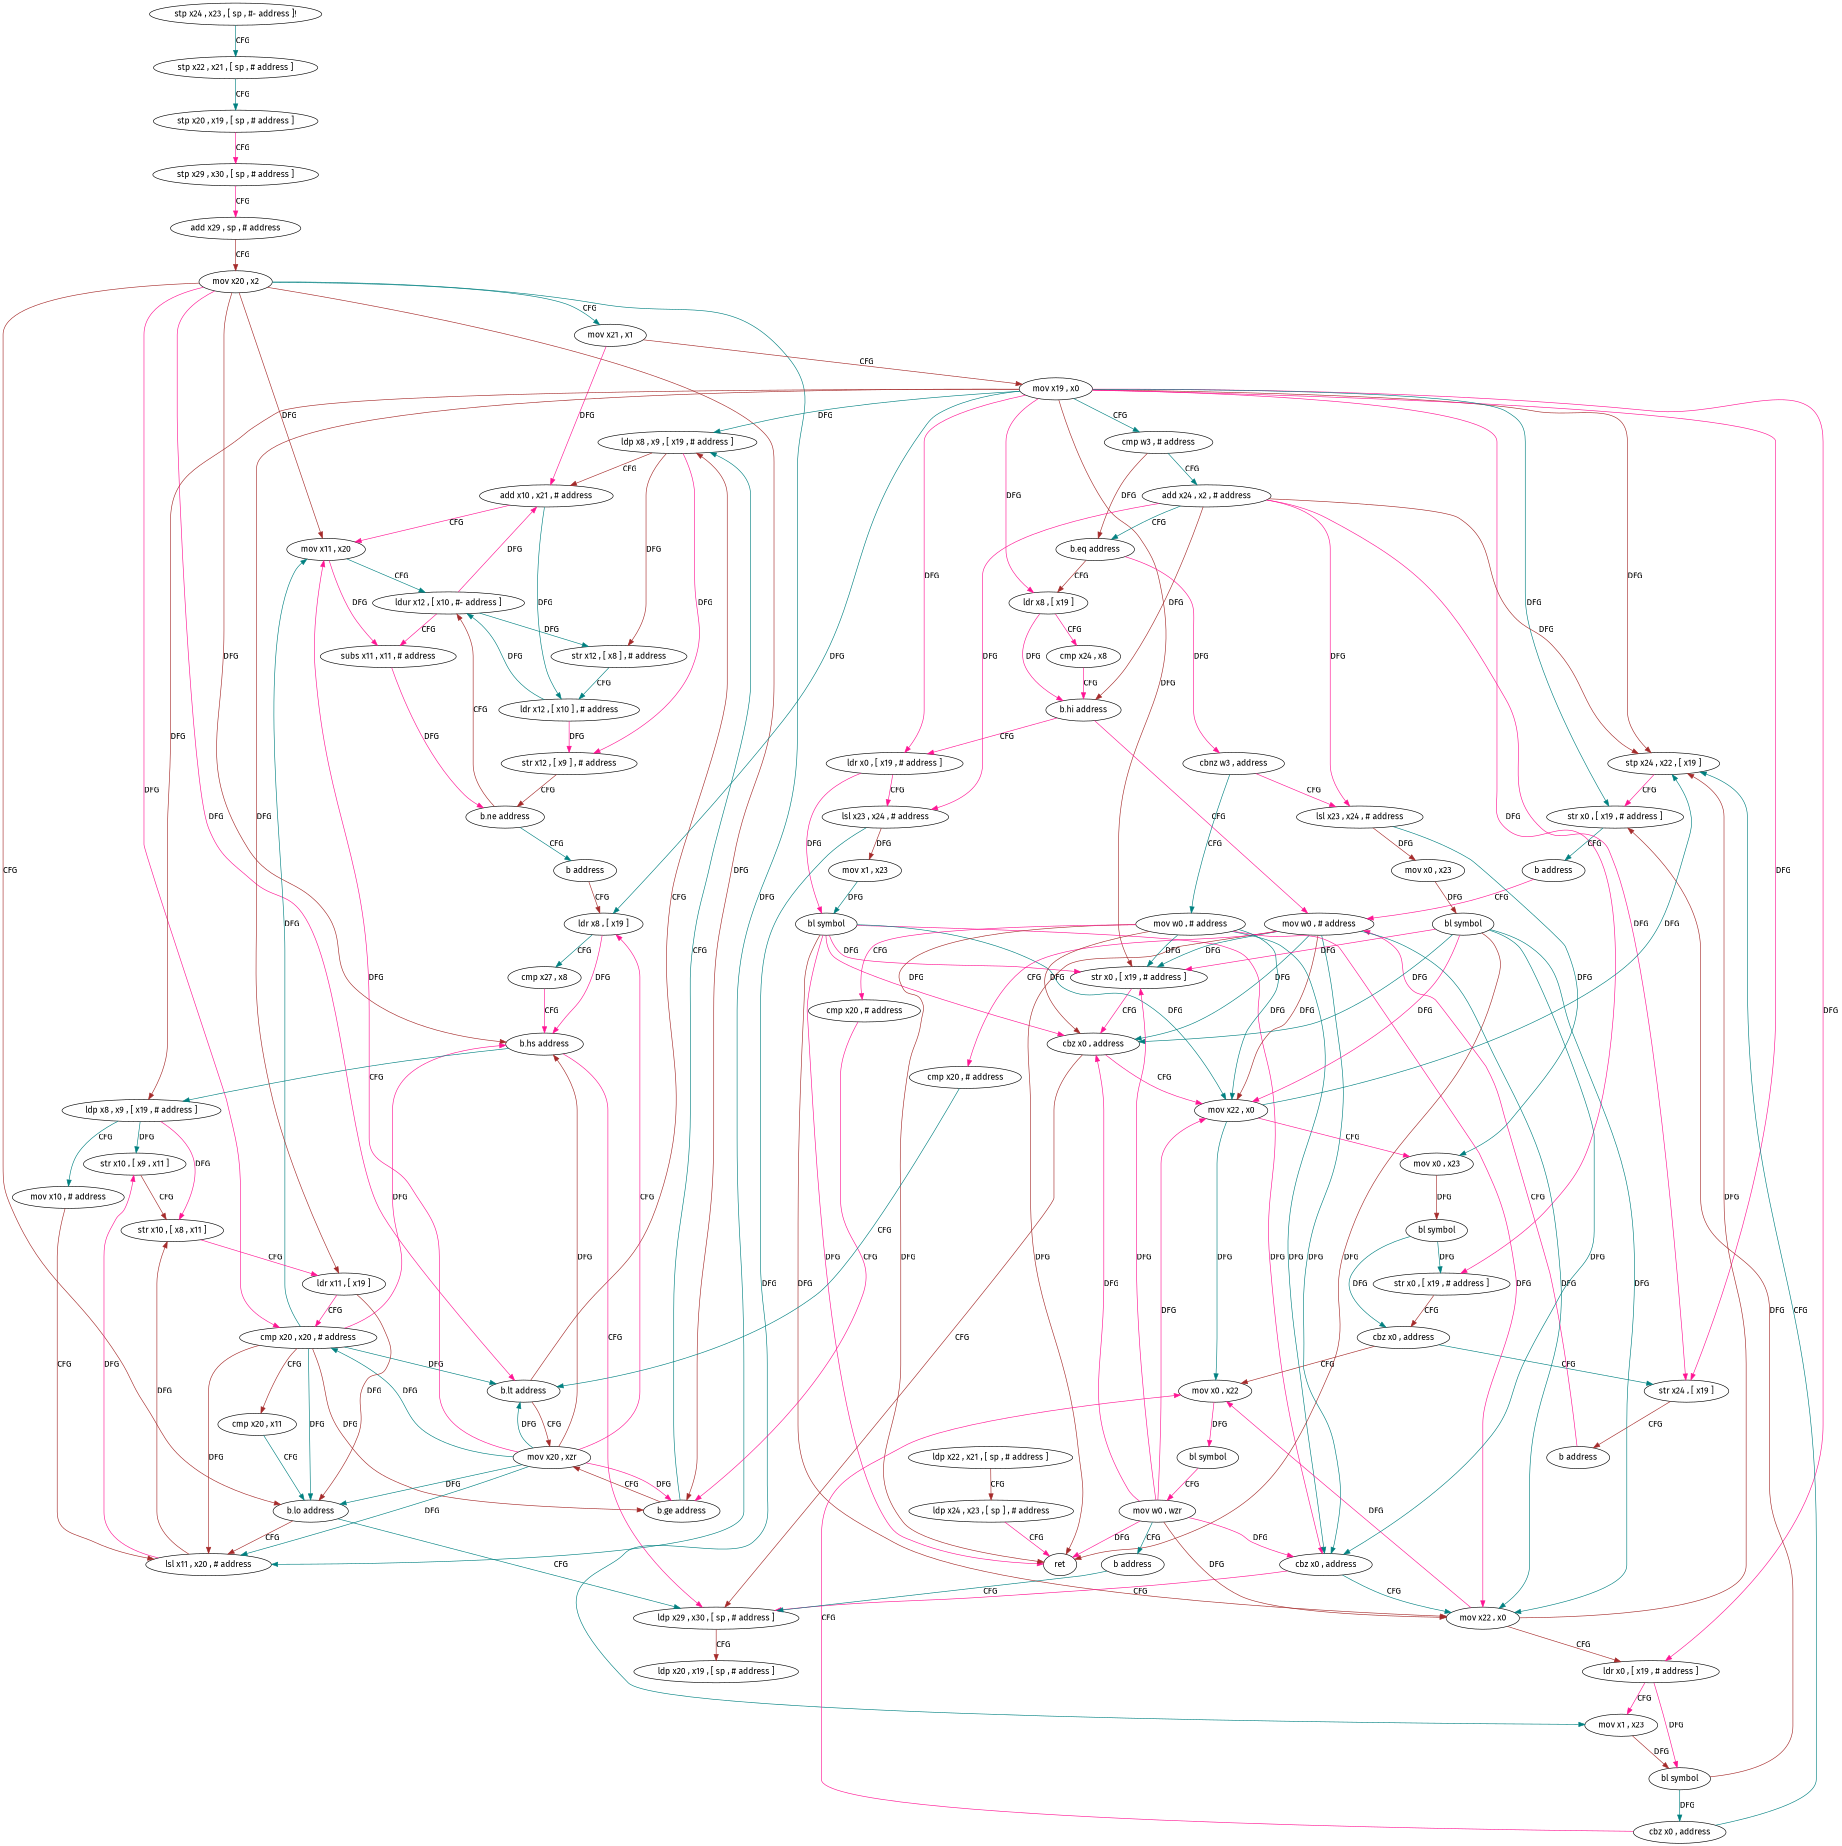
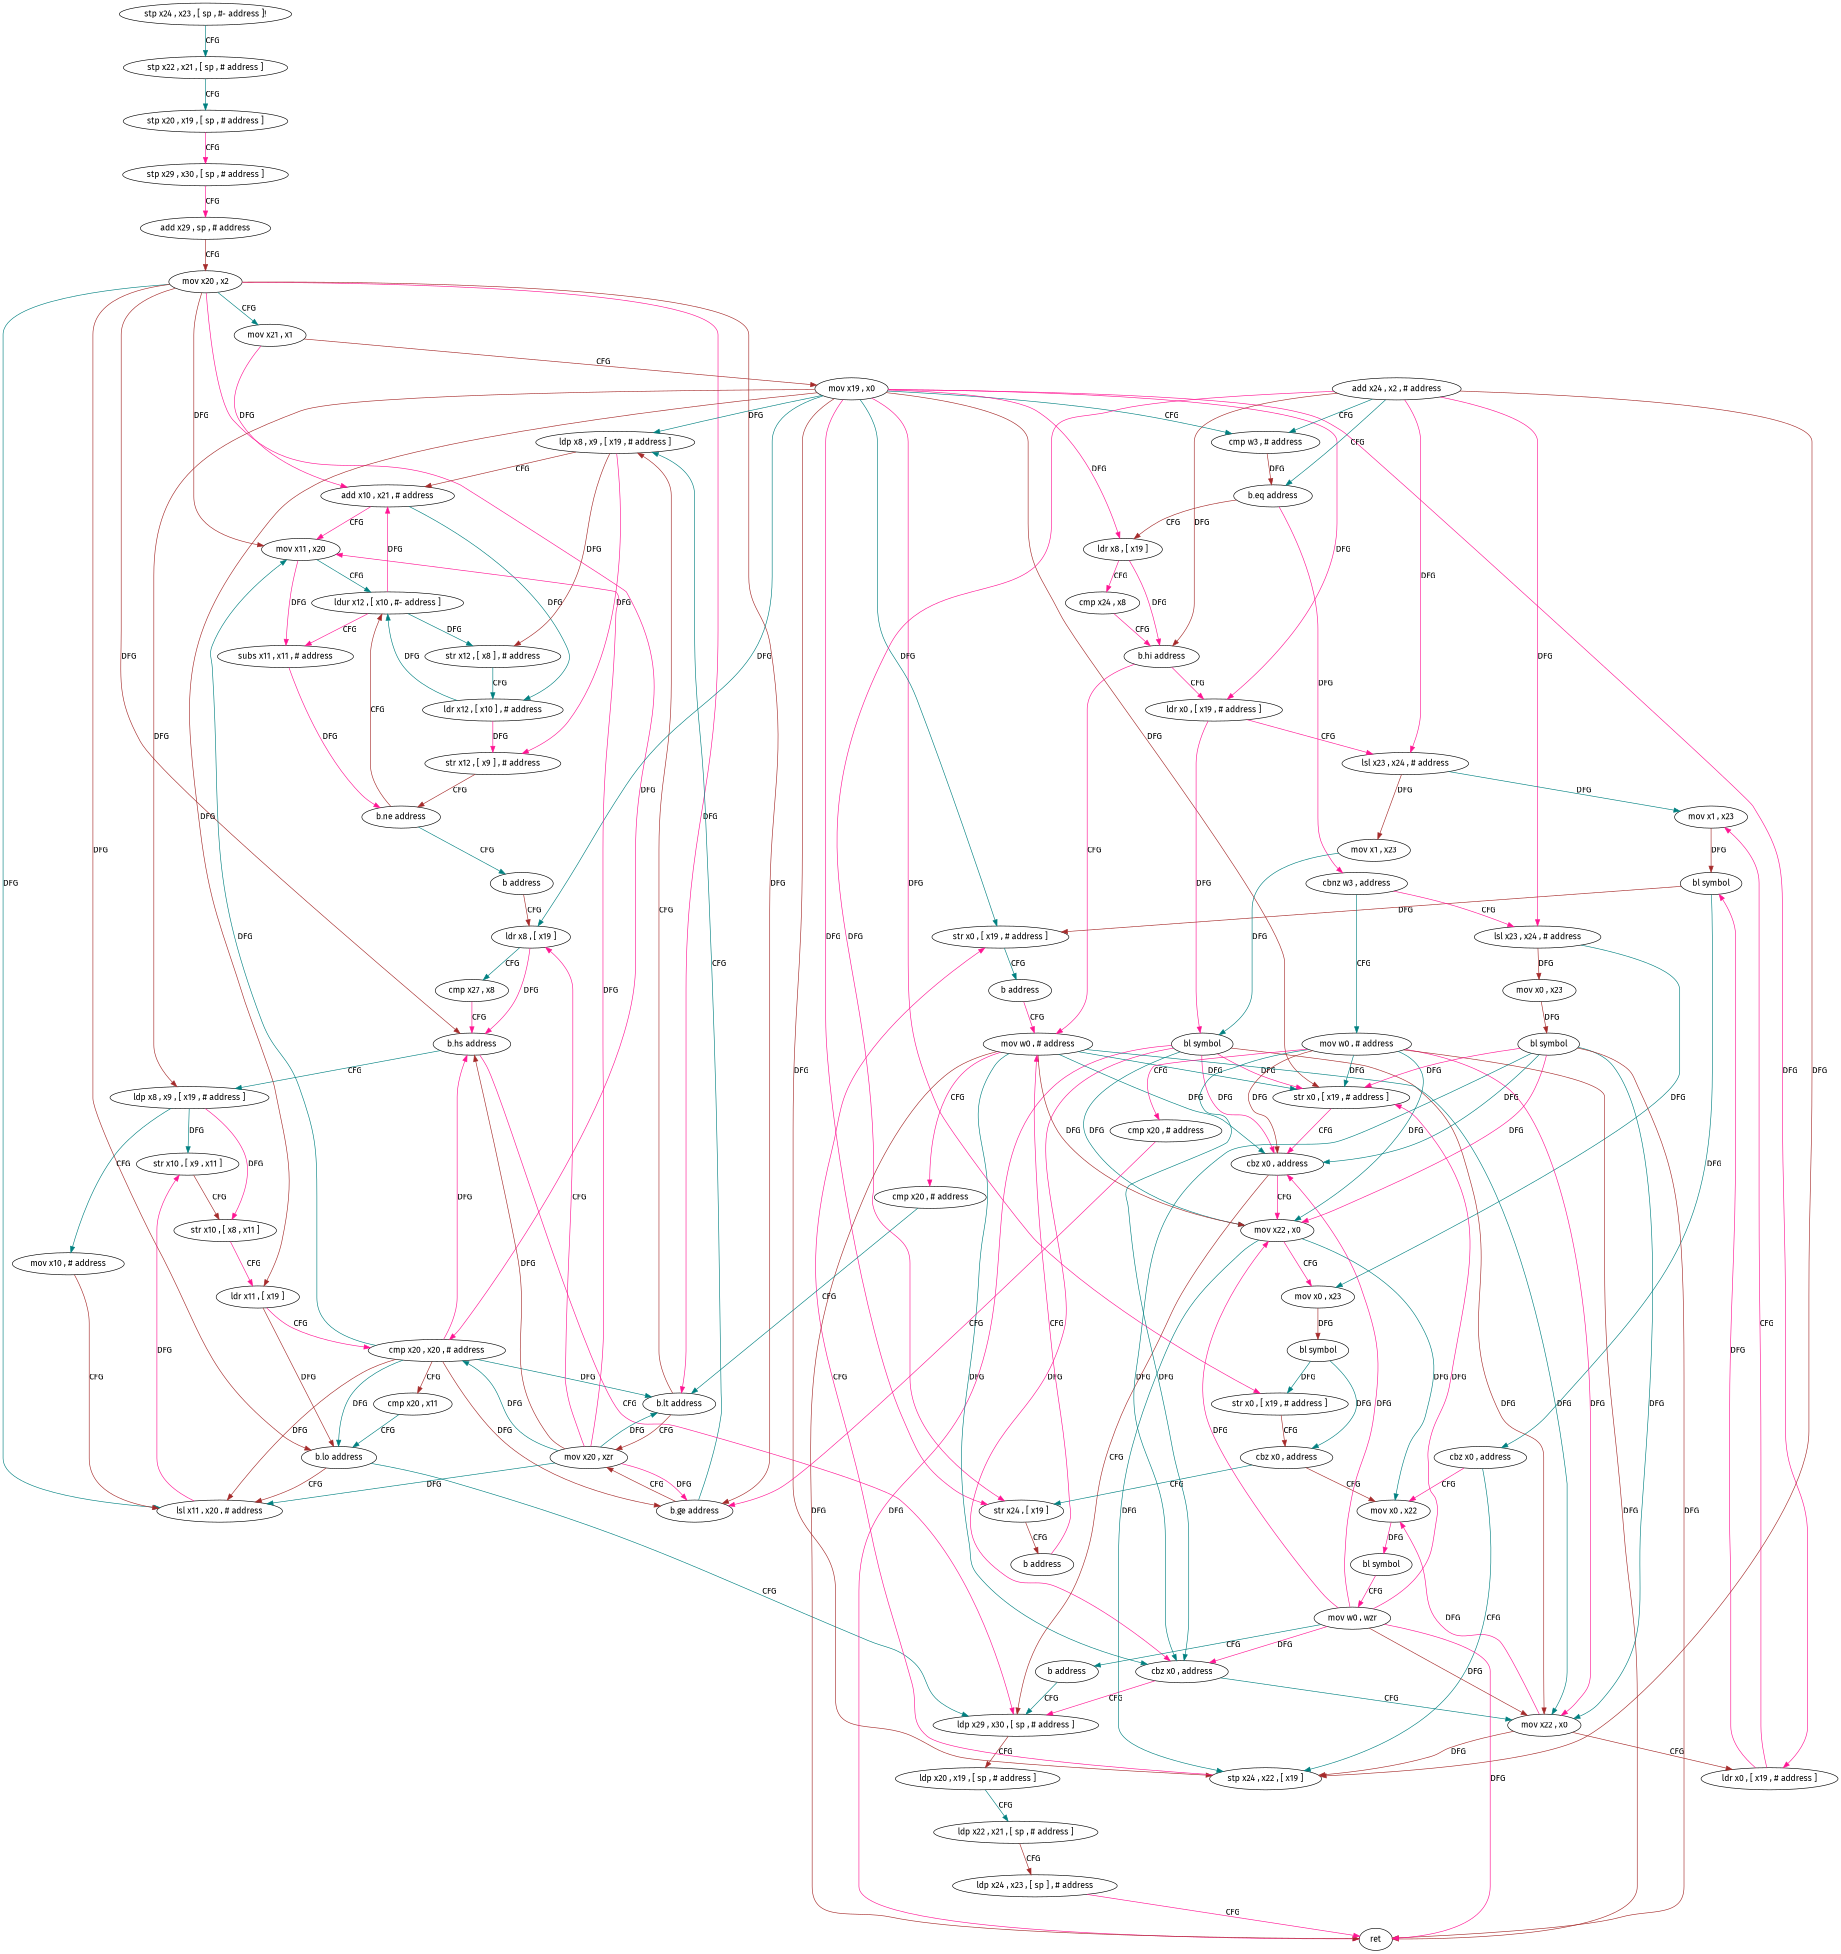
(1180, 467) -> (1334, 415)
(10, 871) -> (101, 850)
(157, 1407) -> none
(434, 1484) -> none
none -> (995, 1803)
